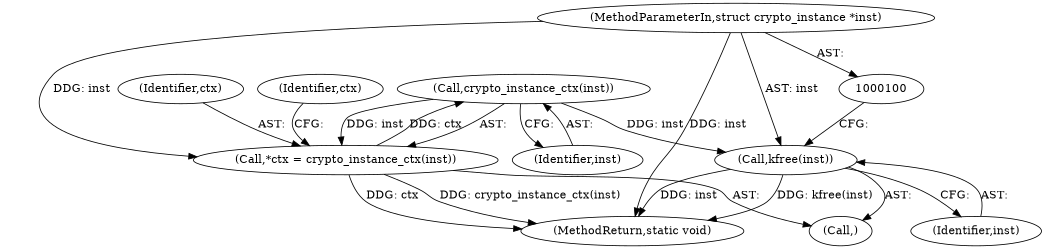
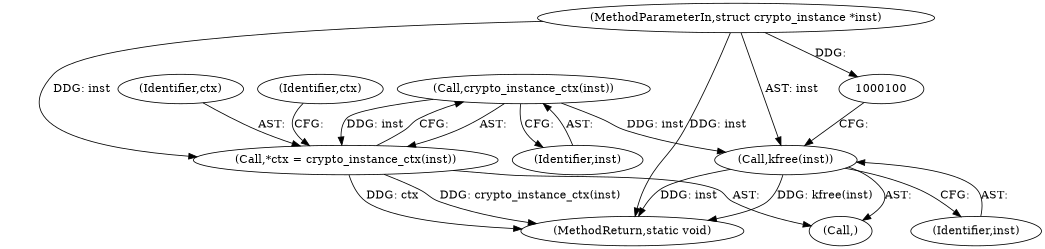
(832, 53) -> (832, 53)
(436, 125) -> (436, 125)
